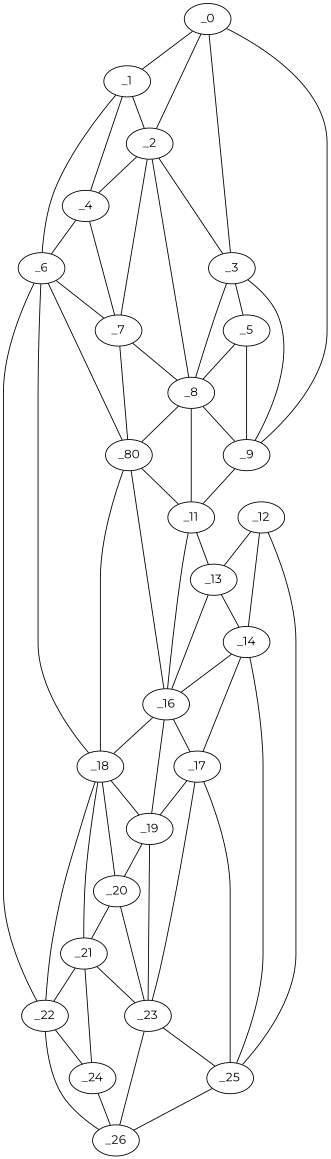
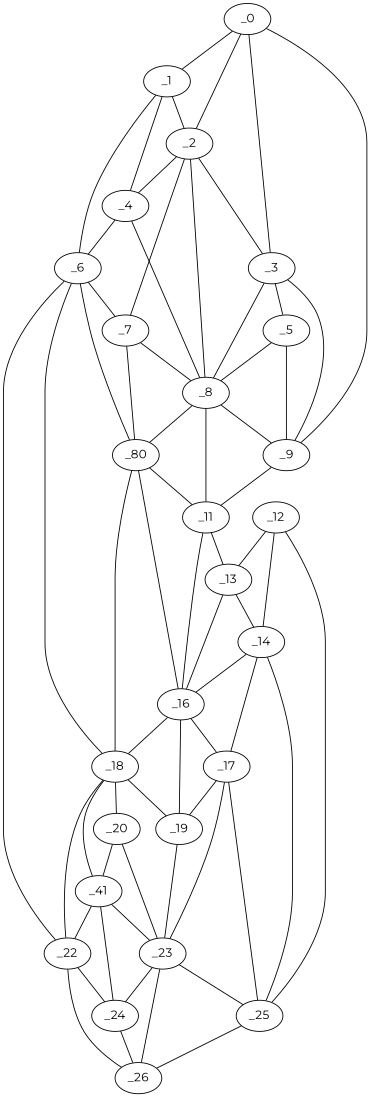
(102, 268) -> (166, 299)
(133, 860) -> none
(84, 954) -> (99, 891)
none -> (139, 985)
